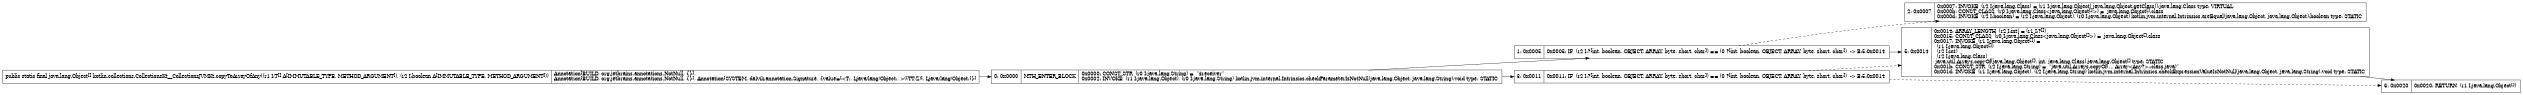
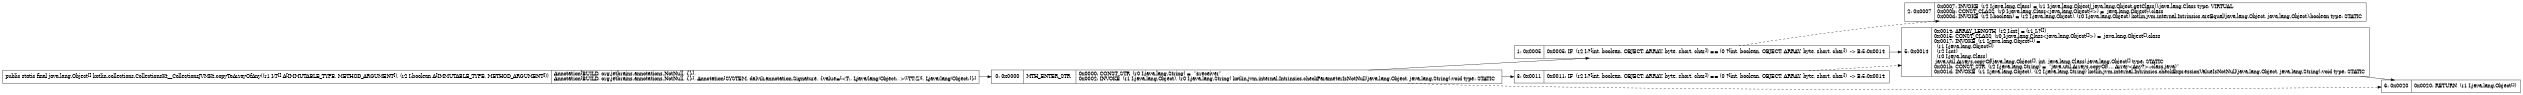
(1961, 57) -> (1961, 57)
(1050, 77) -> (1048, 77)
(2134, 83) -> (1893, 90)
